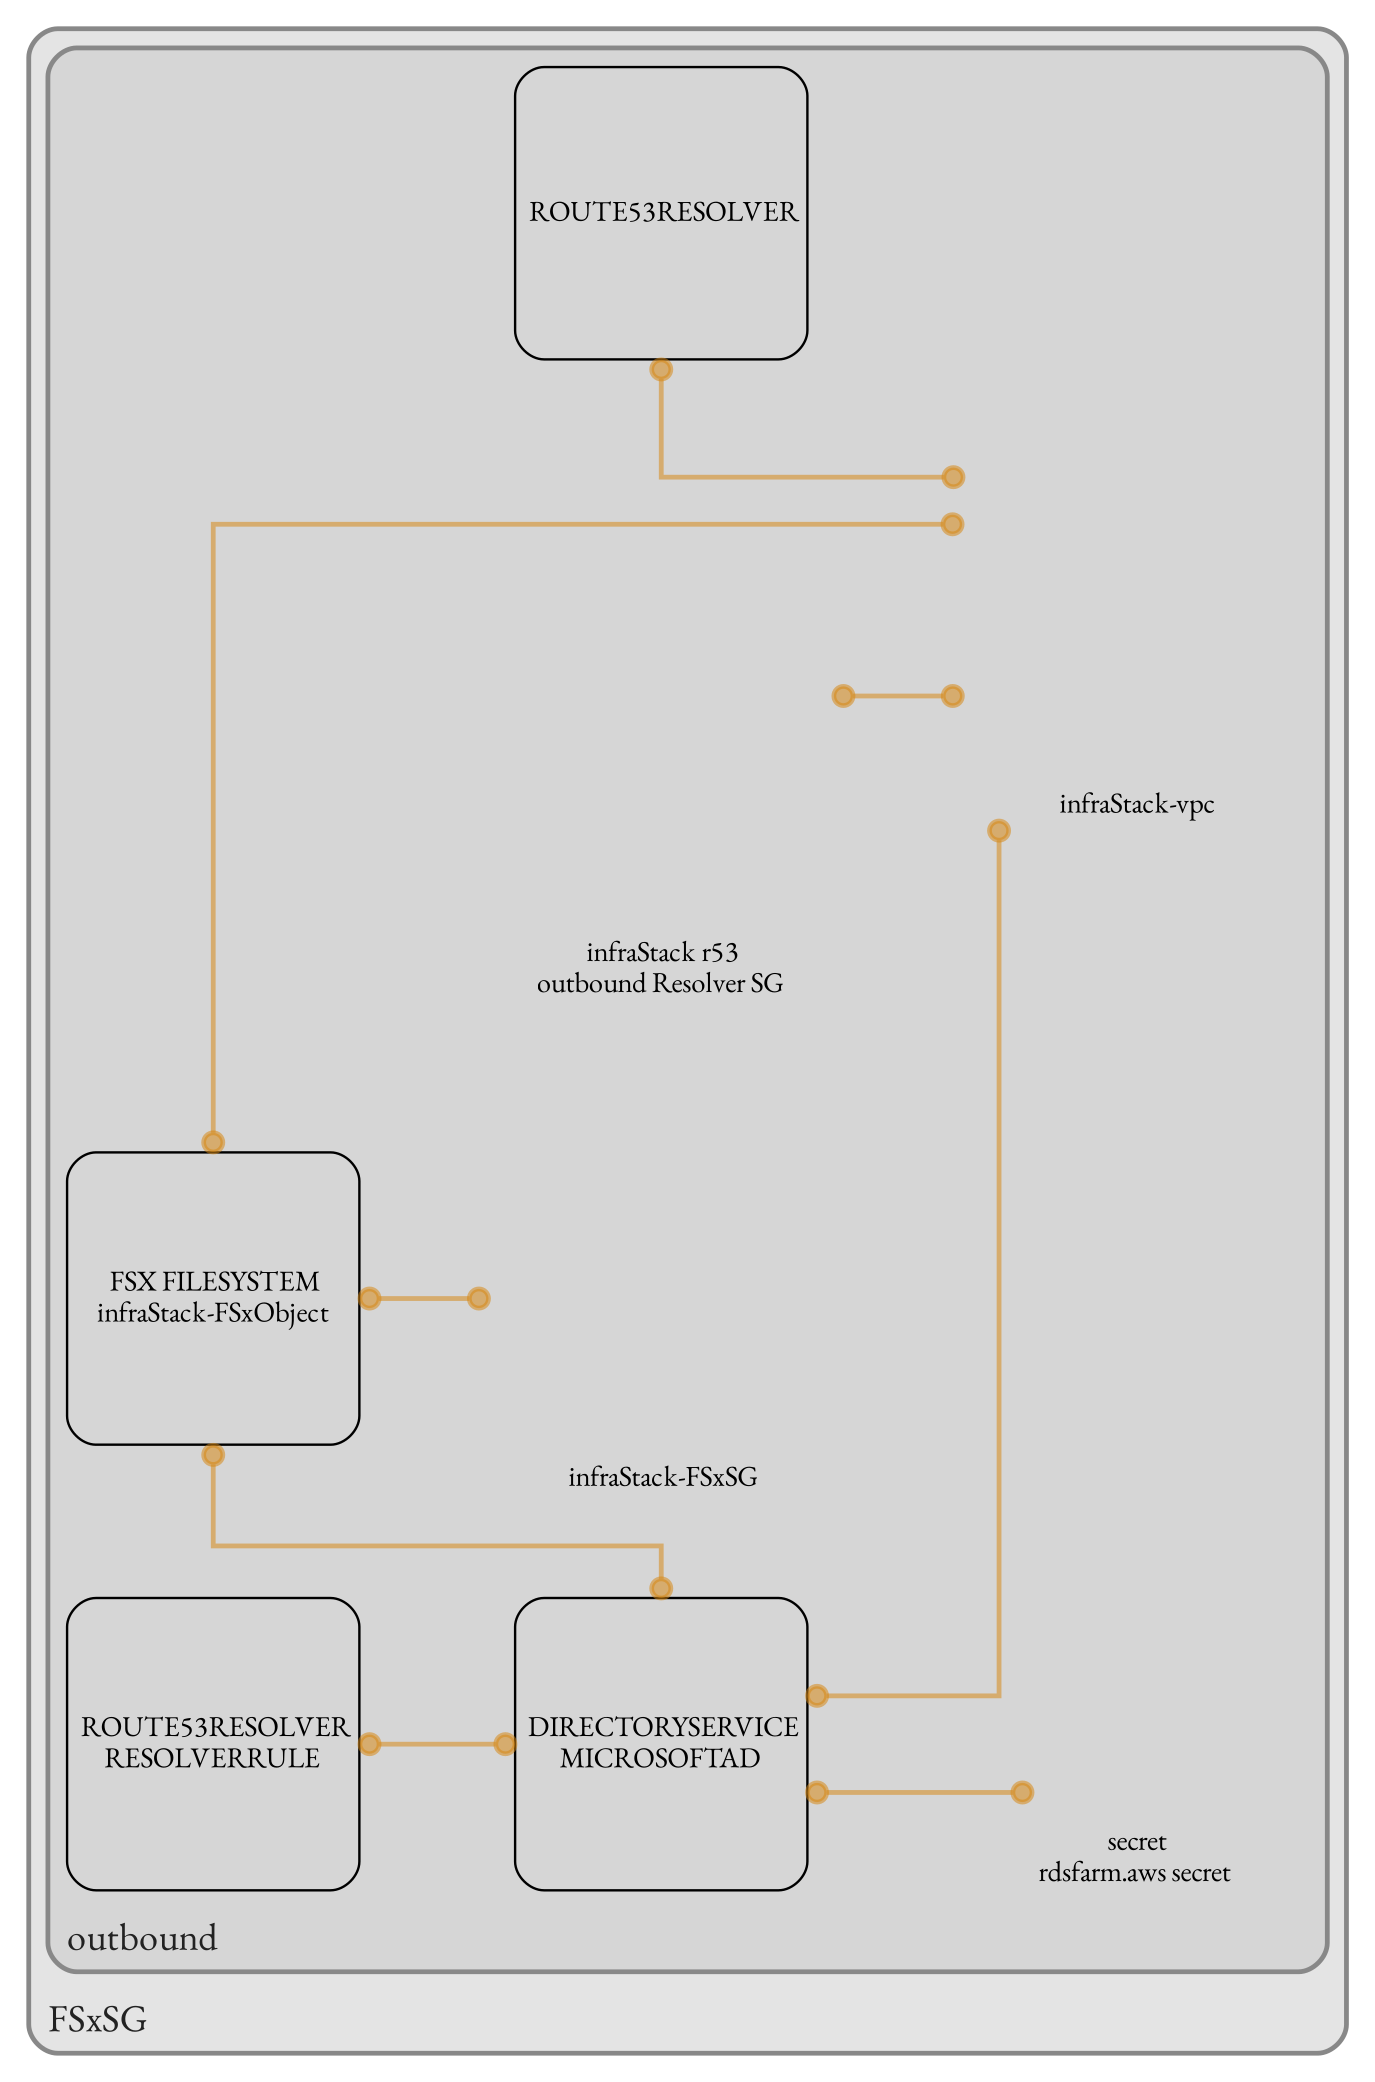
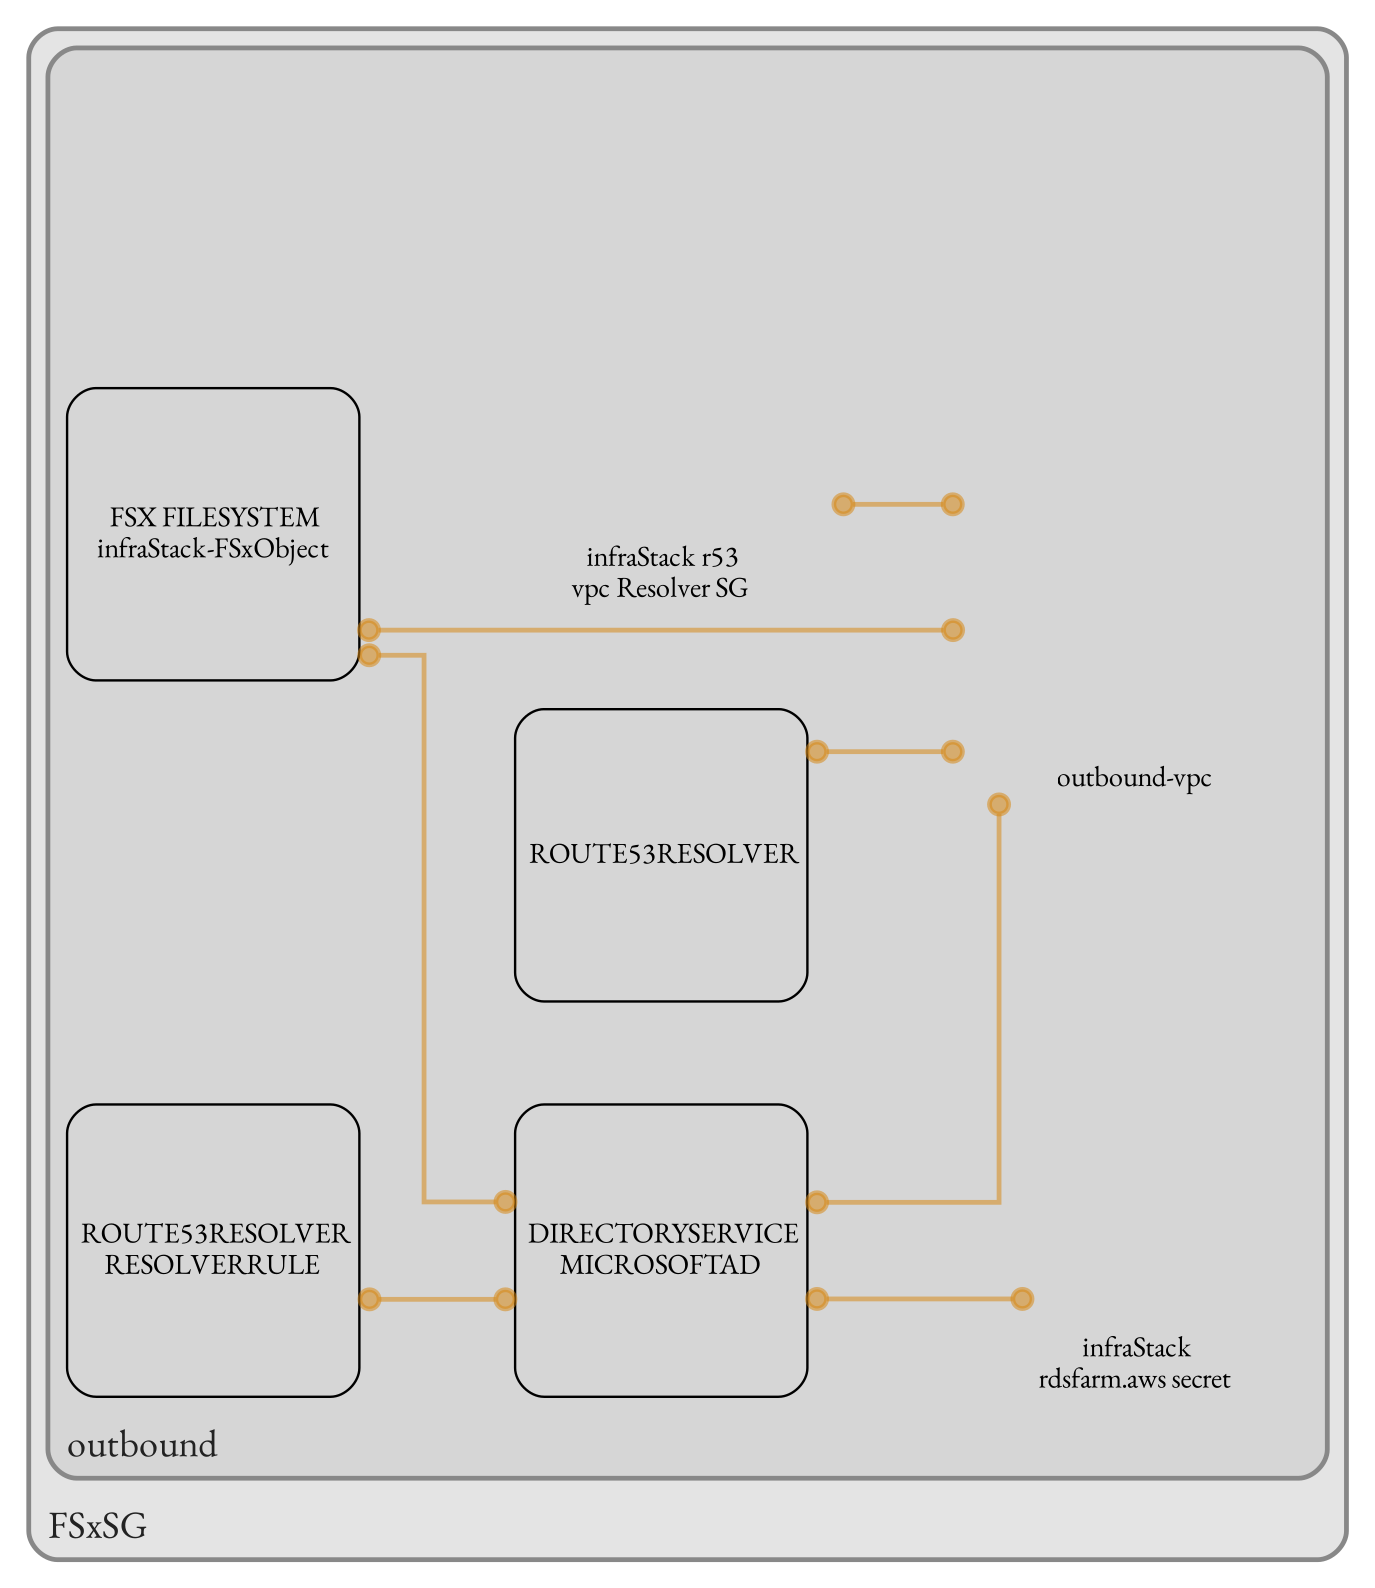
(1136, 625) -> (1136, 599)
(661, 786) -> (661, 391)
(661, 1299) -> none
(1136, 1744) -> (1136, 1251)
